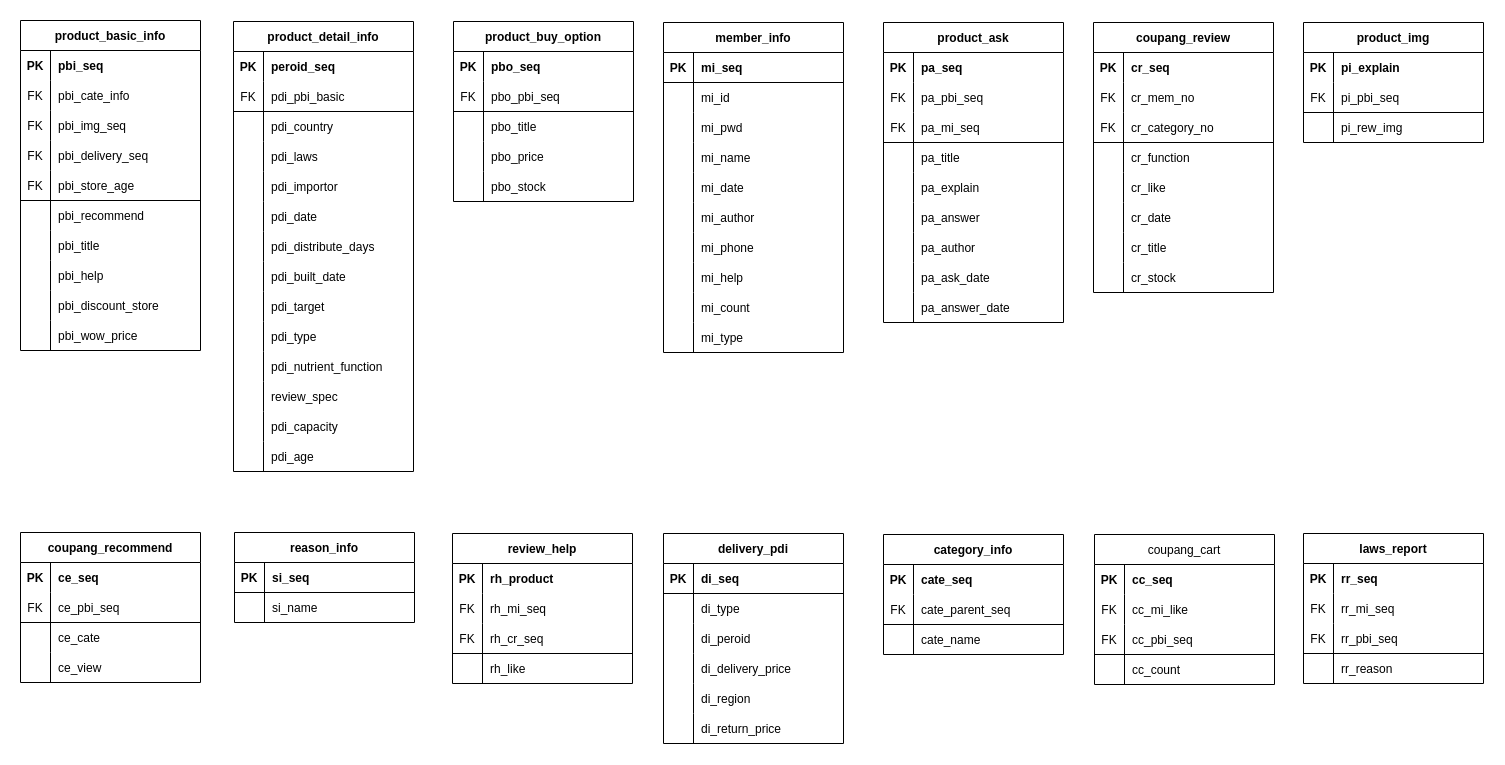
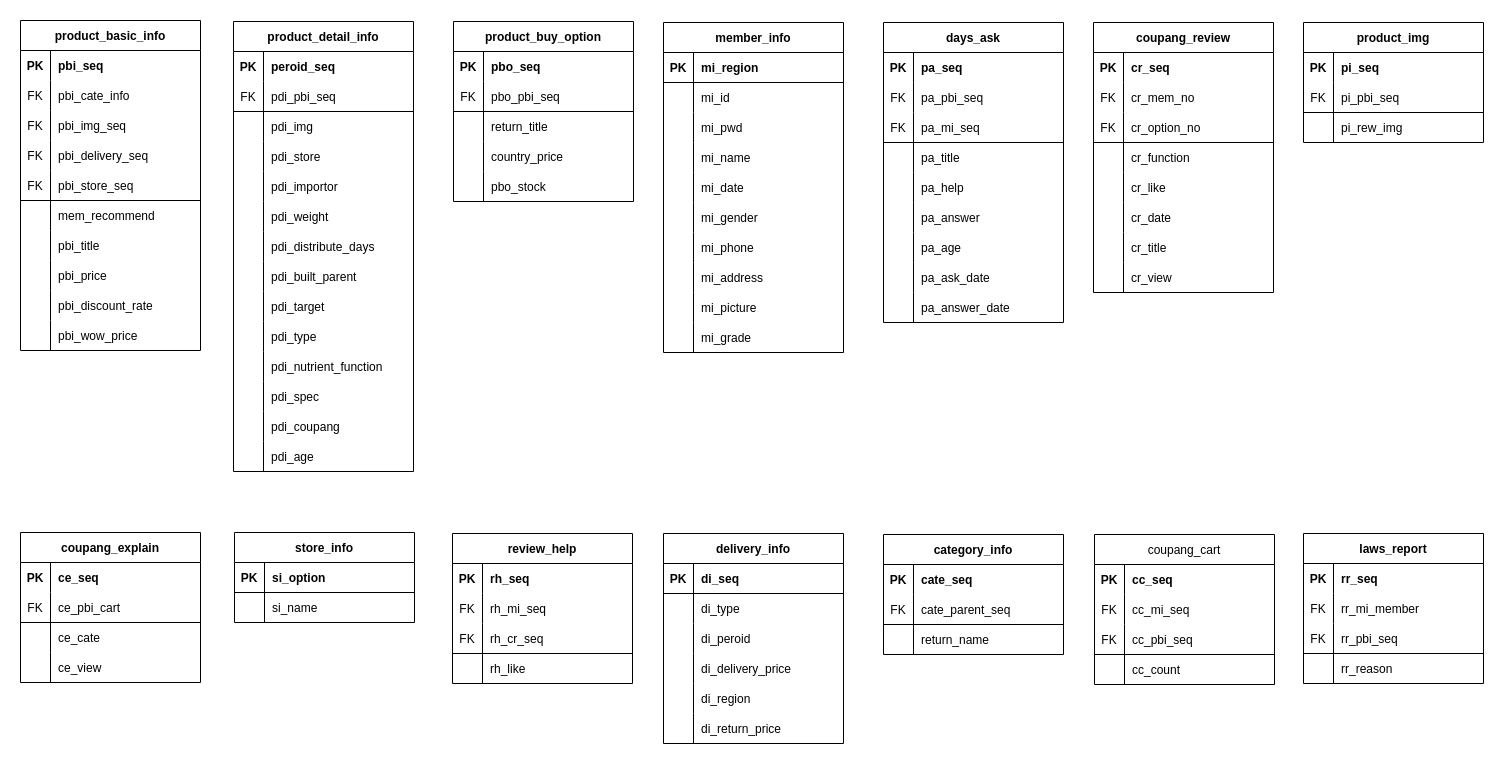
(973, 38) -> (973, 38)
(720, 68) -> (728, 68)
(1370, 68) -> (1360, 68)
(310, 97) -> (305, 97)
(306, 127) -> (291, 127)
(518, 127) -> (528, 127)
(1178, 128) -> (1170, 128)
(295, 157) -> (300, 157)
(520, 157) -> (533, 157)
(100, 186) -> (100, 186)
(951, 188) -> (943, 188)
(100, 216) -> (102, 216)
(296, 217) -> (301, 217)
(730, 218) -> (730, 218)
(951, 248) -> (941, 248)
(82, 276) -> (85, 276)
(313, 277) -> (320, 277)
(721, 278) -> (733, 278)
(1158, 278) -> (1153, 278)
(115, 306) -> (112, 306)
(726, 308) -> (731, 308)
(723, 338) -> (726, 338)
(306, 397) -> (296, 397)
(308, 427) -> (306, 427)
(110, 548) -> (110, 548)
(324, 548) -> (324, 548)
(753, 549) -> (753, 549)
(291, 578) -> (299, 578)
(524, 579) -> (510, 579)
(90, 608) -> (93, 608)
(1370, 609) -> (1380, 609)
(1161, 610) -> (1161, 610)
(951, 640) -> (958, 640)
